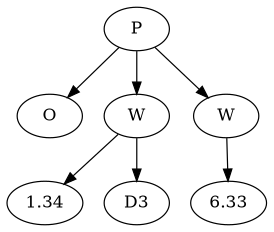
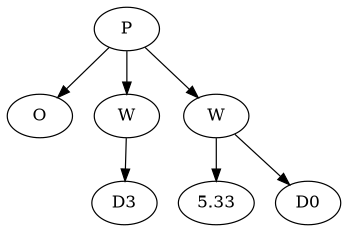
(45, 203) -> none
(229, 203) -> (216, 203)
none -> (308, 203)
